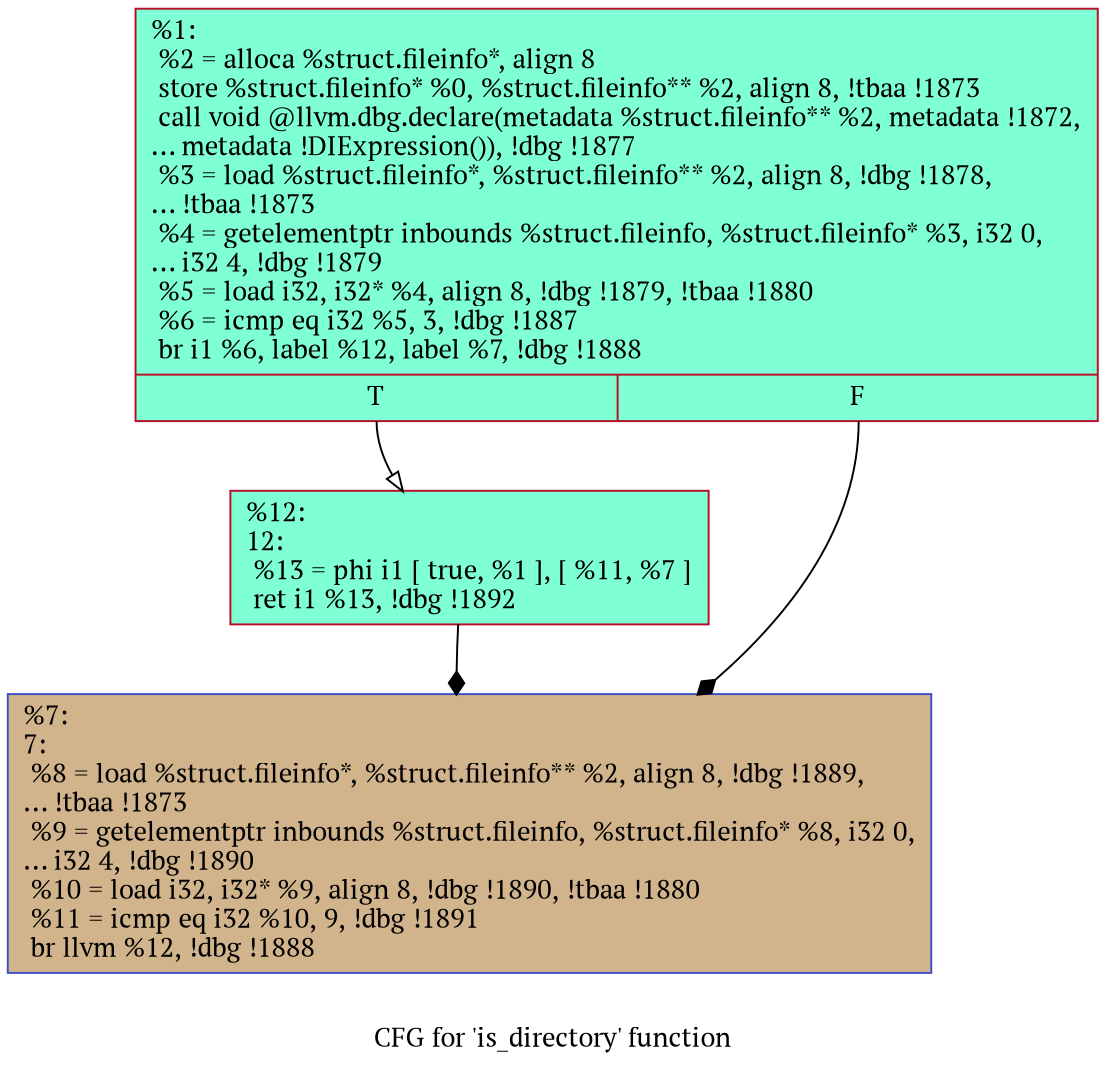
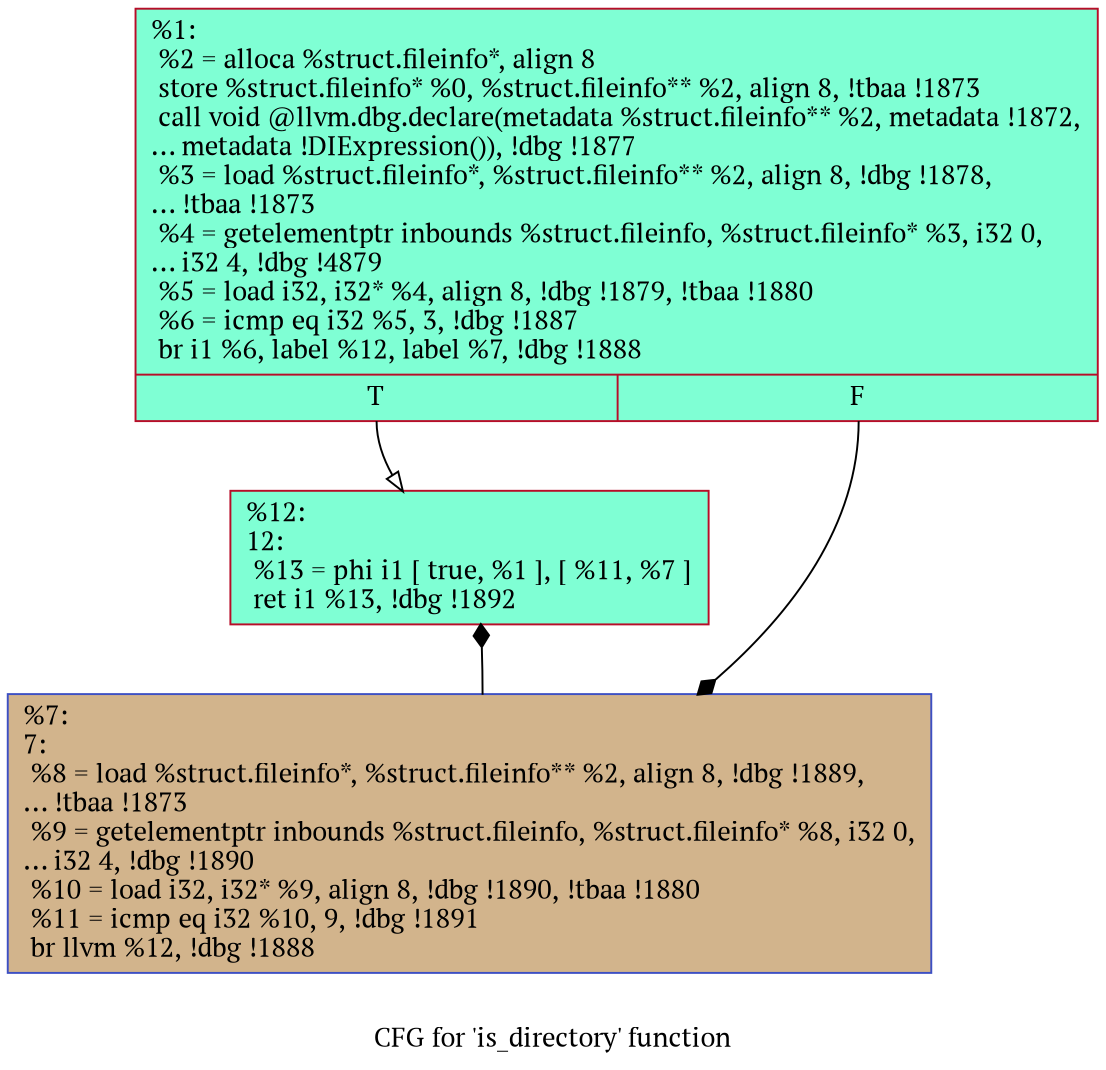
(267, 263) -> (267, 263)
(457, 648) -> (482, 671)
